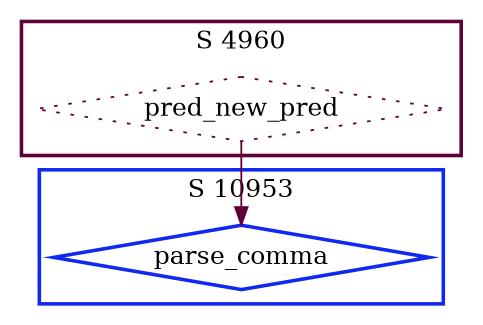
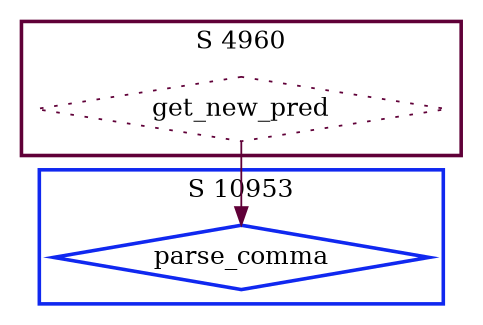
(241, 109) -> (241, 109)
